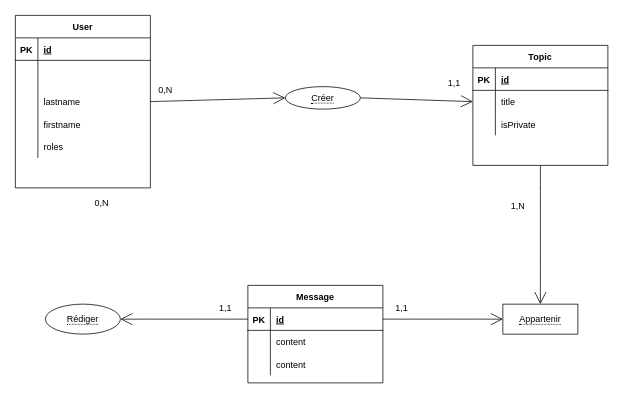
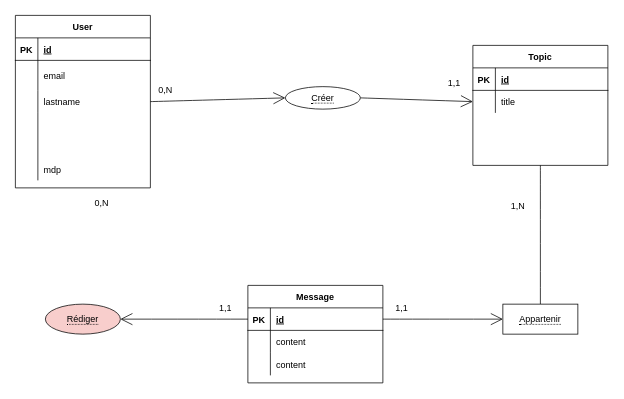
none -> (94, 75)
(94, 124) -> none
(552, 124) -> none
(94, 147) -> none
none -> (94, 169)
(540, 299) -> (540, 299)
(83, 319) -> (83, 319)
